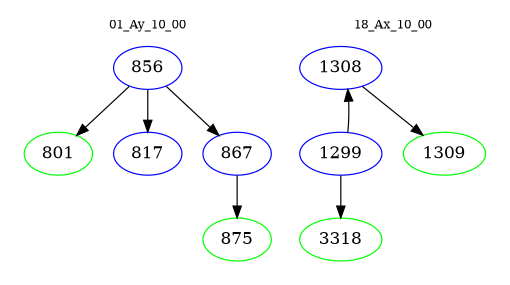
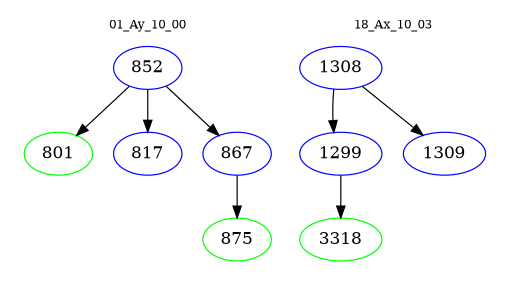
(393, 26) -> (393, 26)
(148, 68) -> (148, 68)
(349, 117) -> (333, 105)
(444, 154) -> (444, 154)
